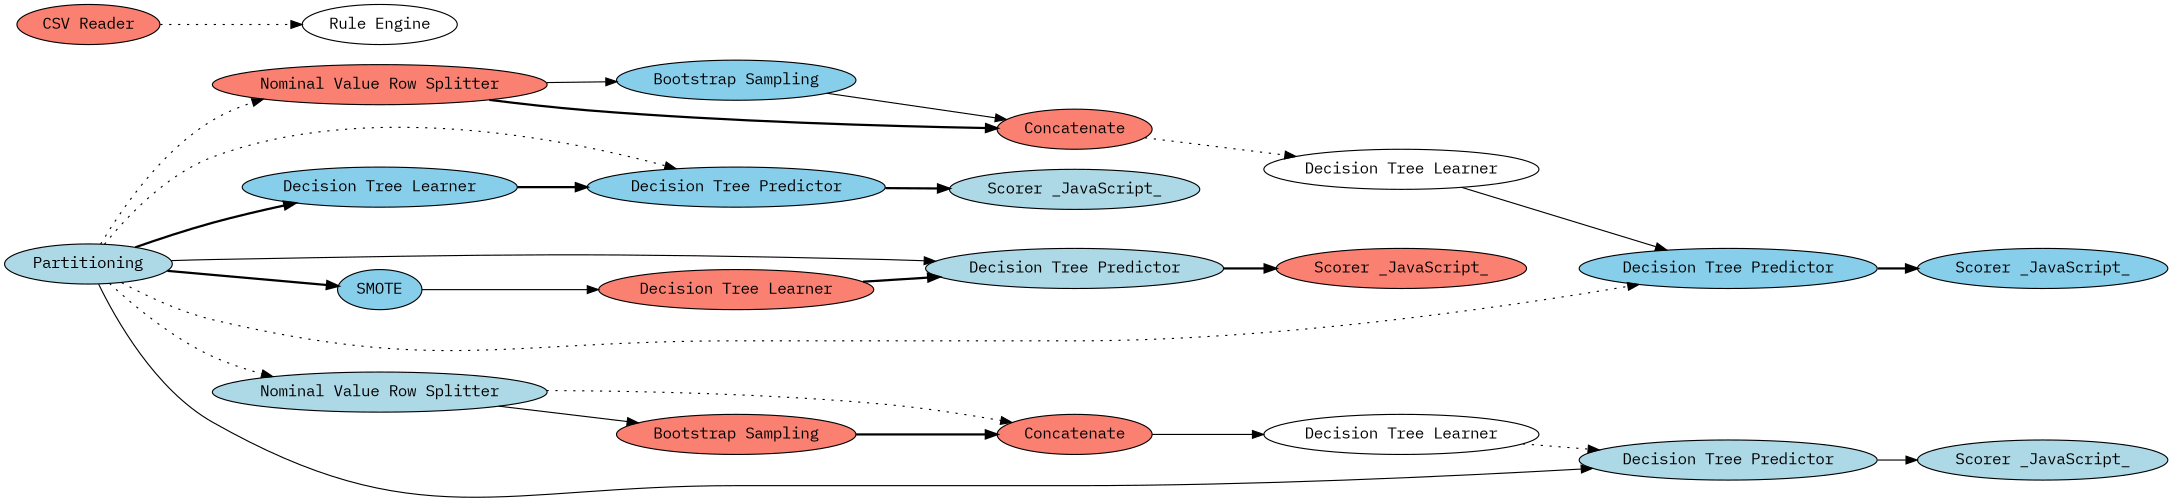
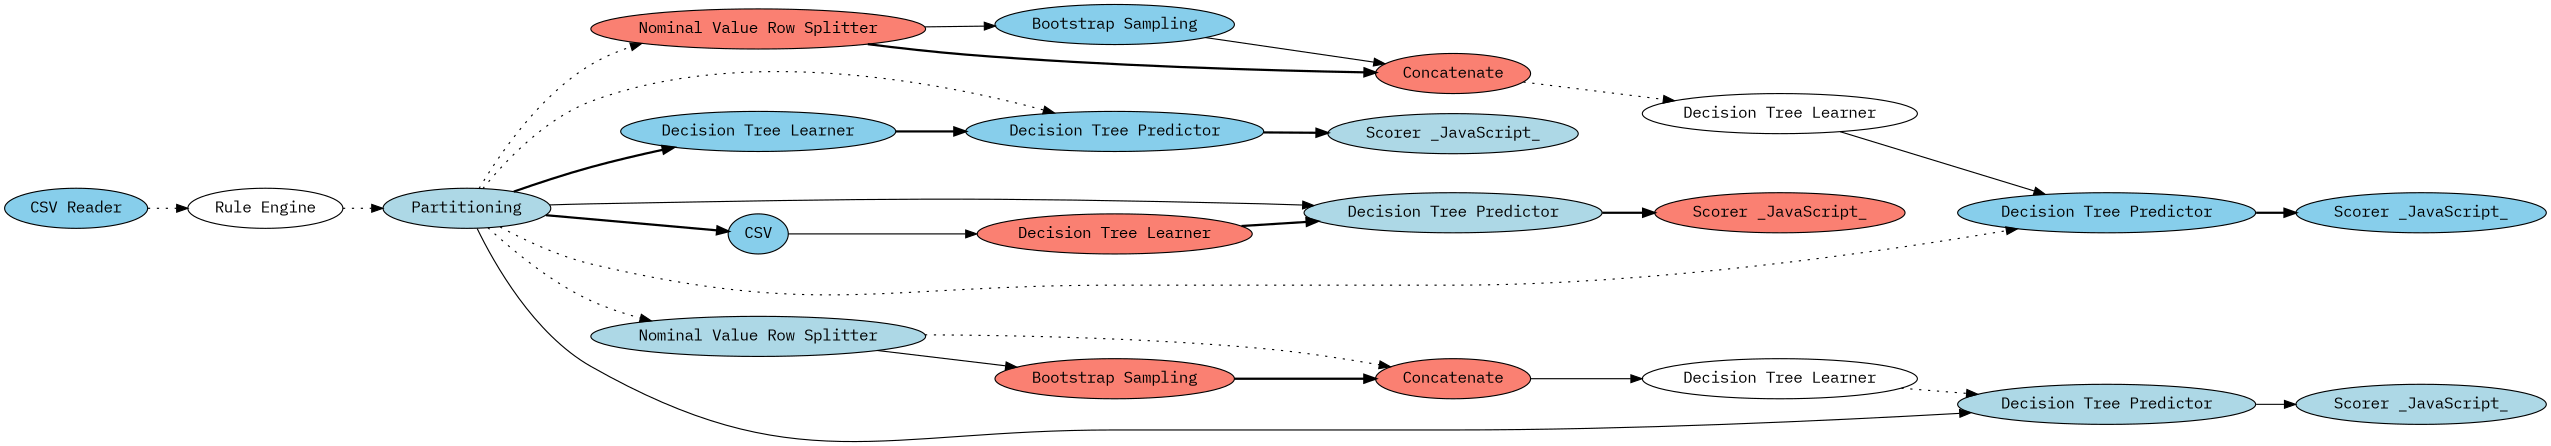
(88, 25) -> (76, 208)
none -> (357, 208)
(380, 290) -> (758, 234)
